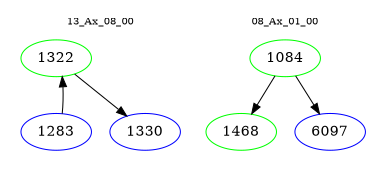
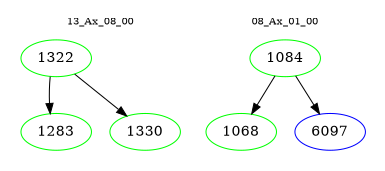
(63, 100) -> (49, 90)
(56, 132) -> (56, 132)
(145, 132) -> (145, 132)
(241, 132) -> (241, 132)
